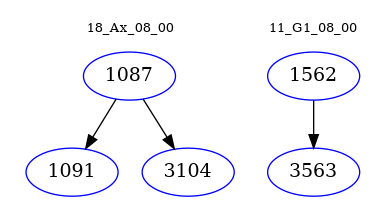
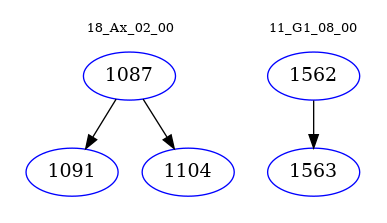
(131, 29) -> (131, 29)
(188, 172) -> (188, 172)
(314, 172) -> (314, 172)
